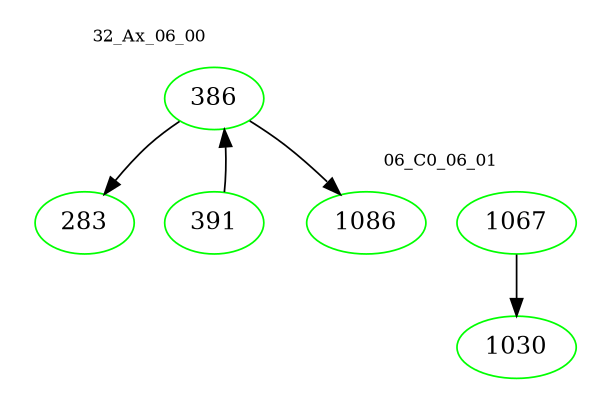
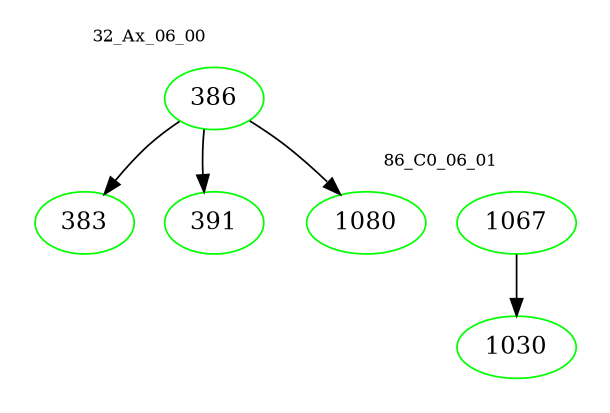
(441, 162) -> (441, 162)
(226, 170) -> (203, 152)
(85, 223) -> (85, 223)
(366, 223) -> (366, 223)
